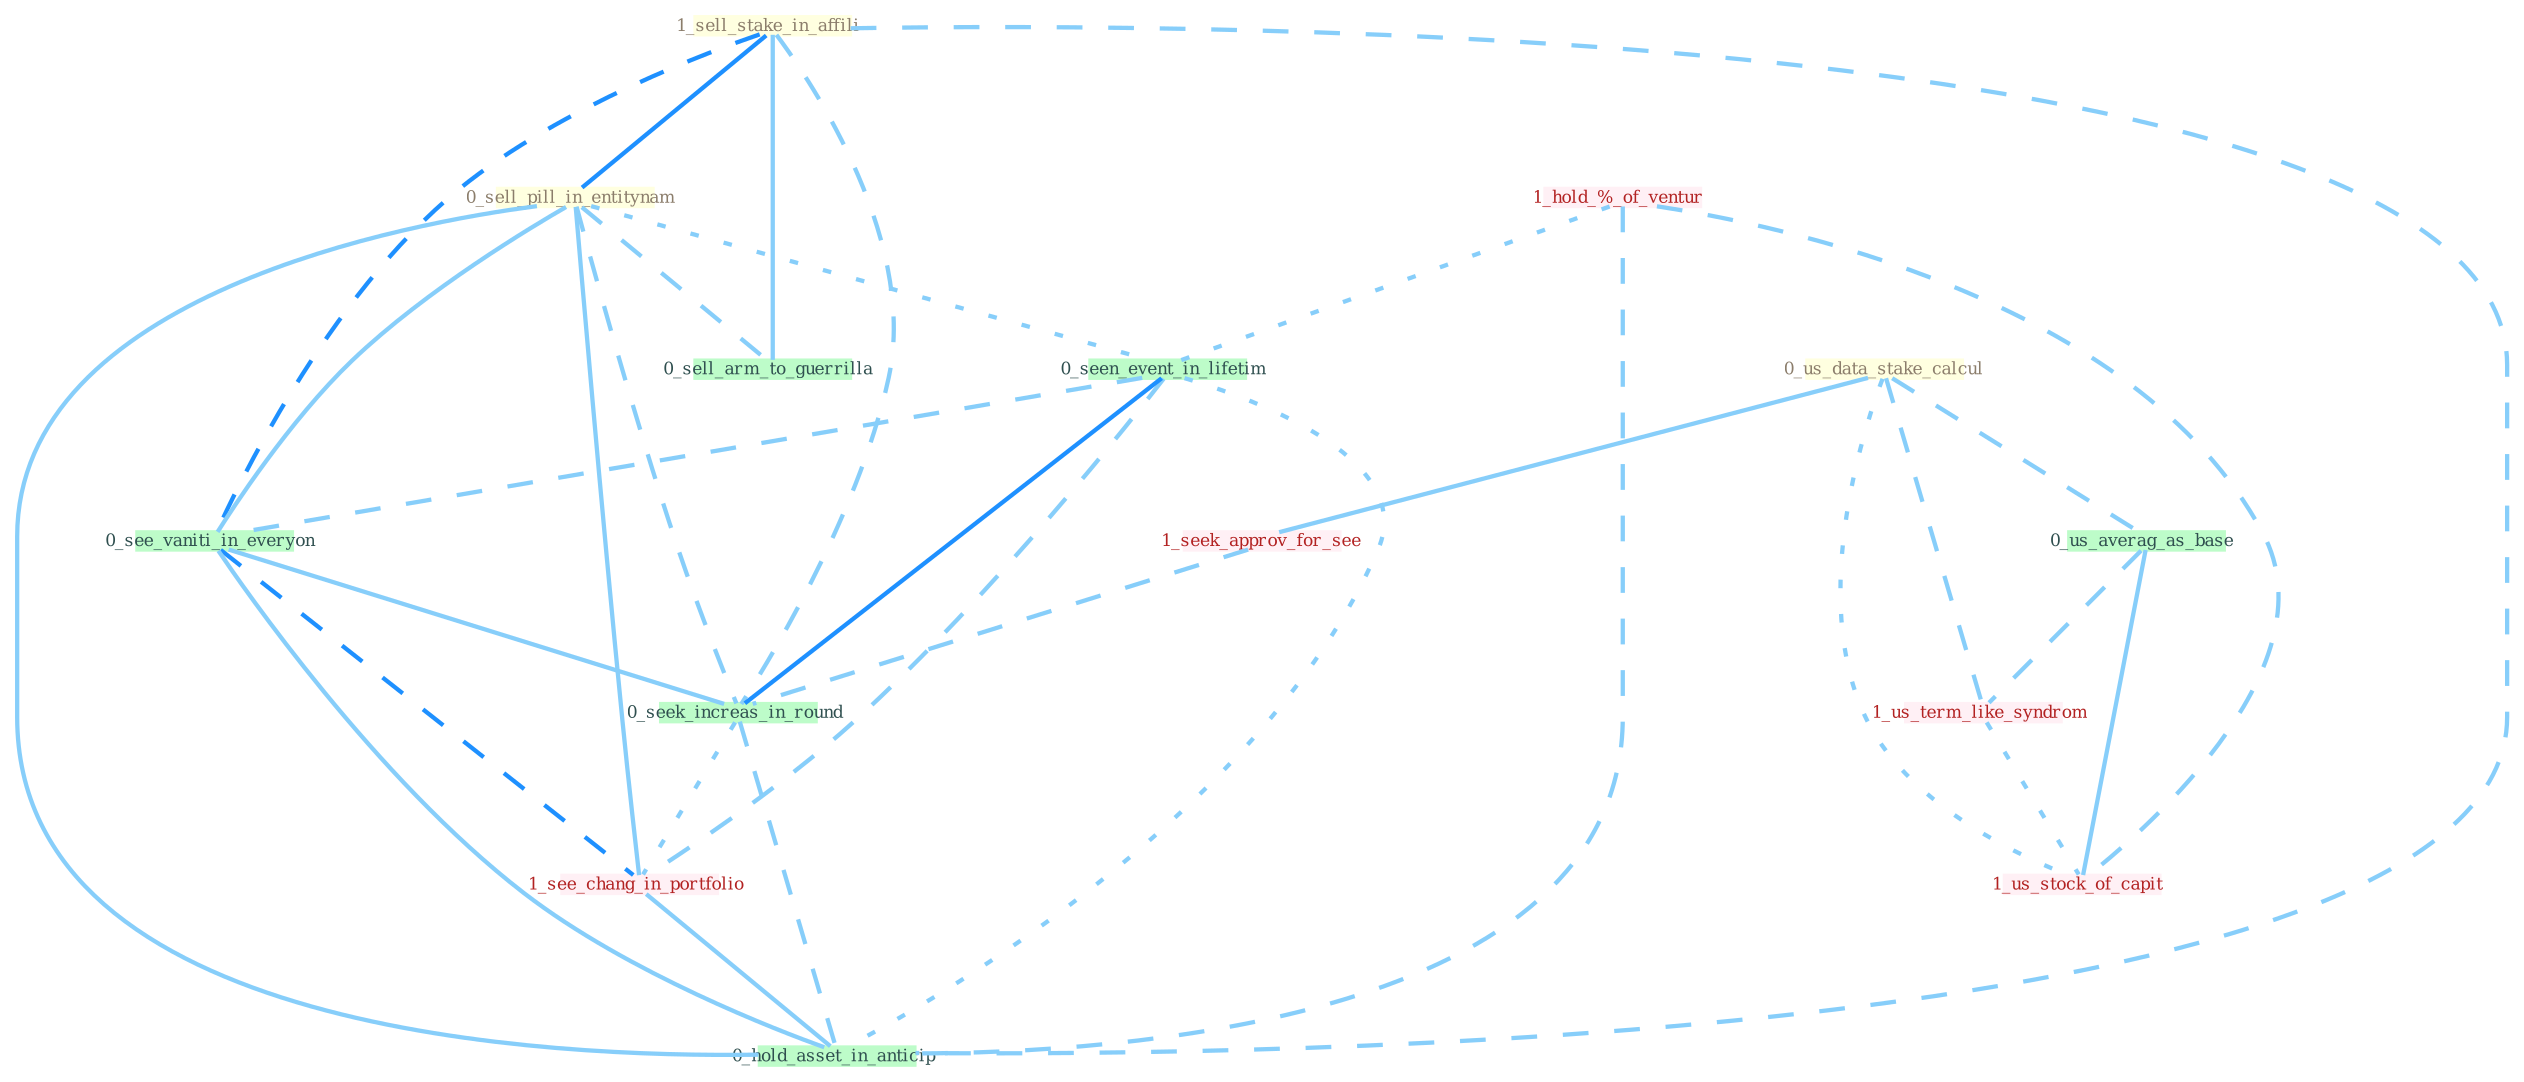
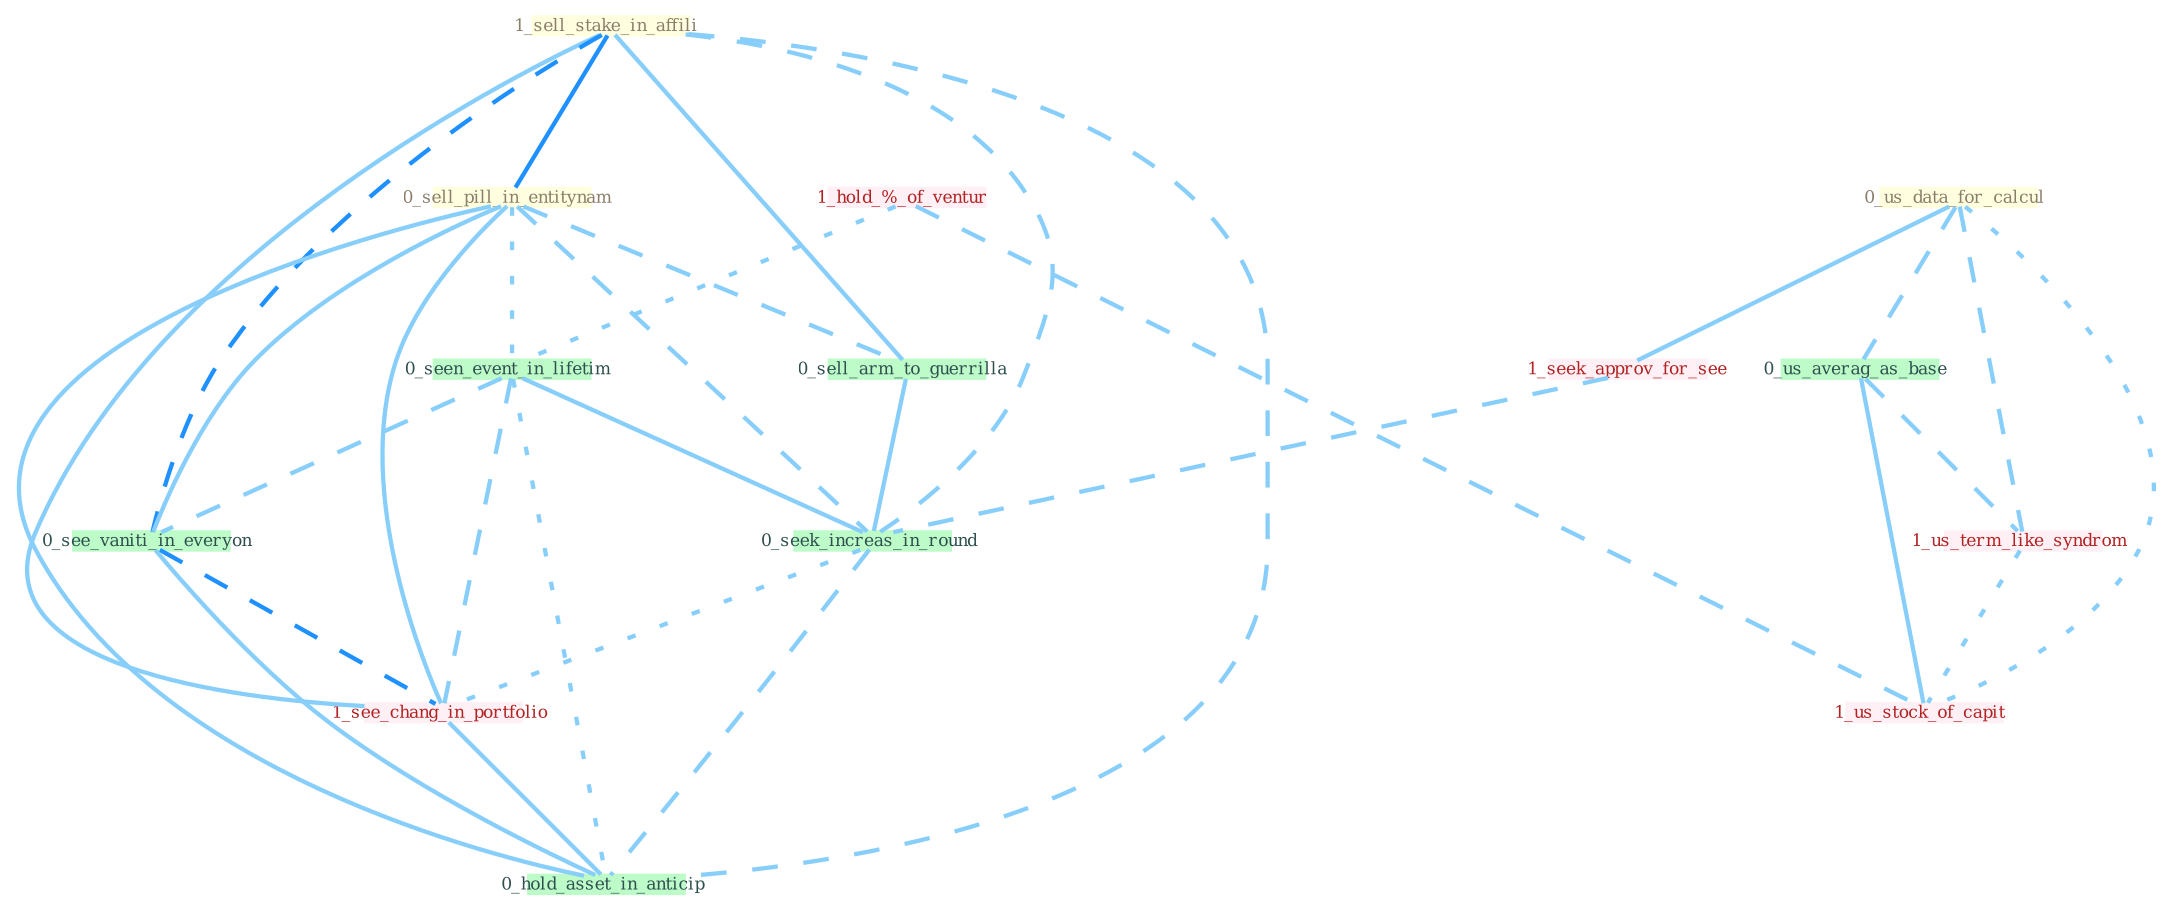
(1885, 369) -> (1959, 197)
none -> (126, 389)
(953, 541) -> (693, 455)
(476, 627) -> (890, 455)
(1558, 875) -> none
